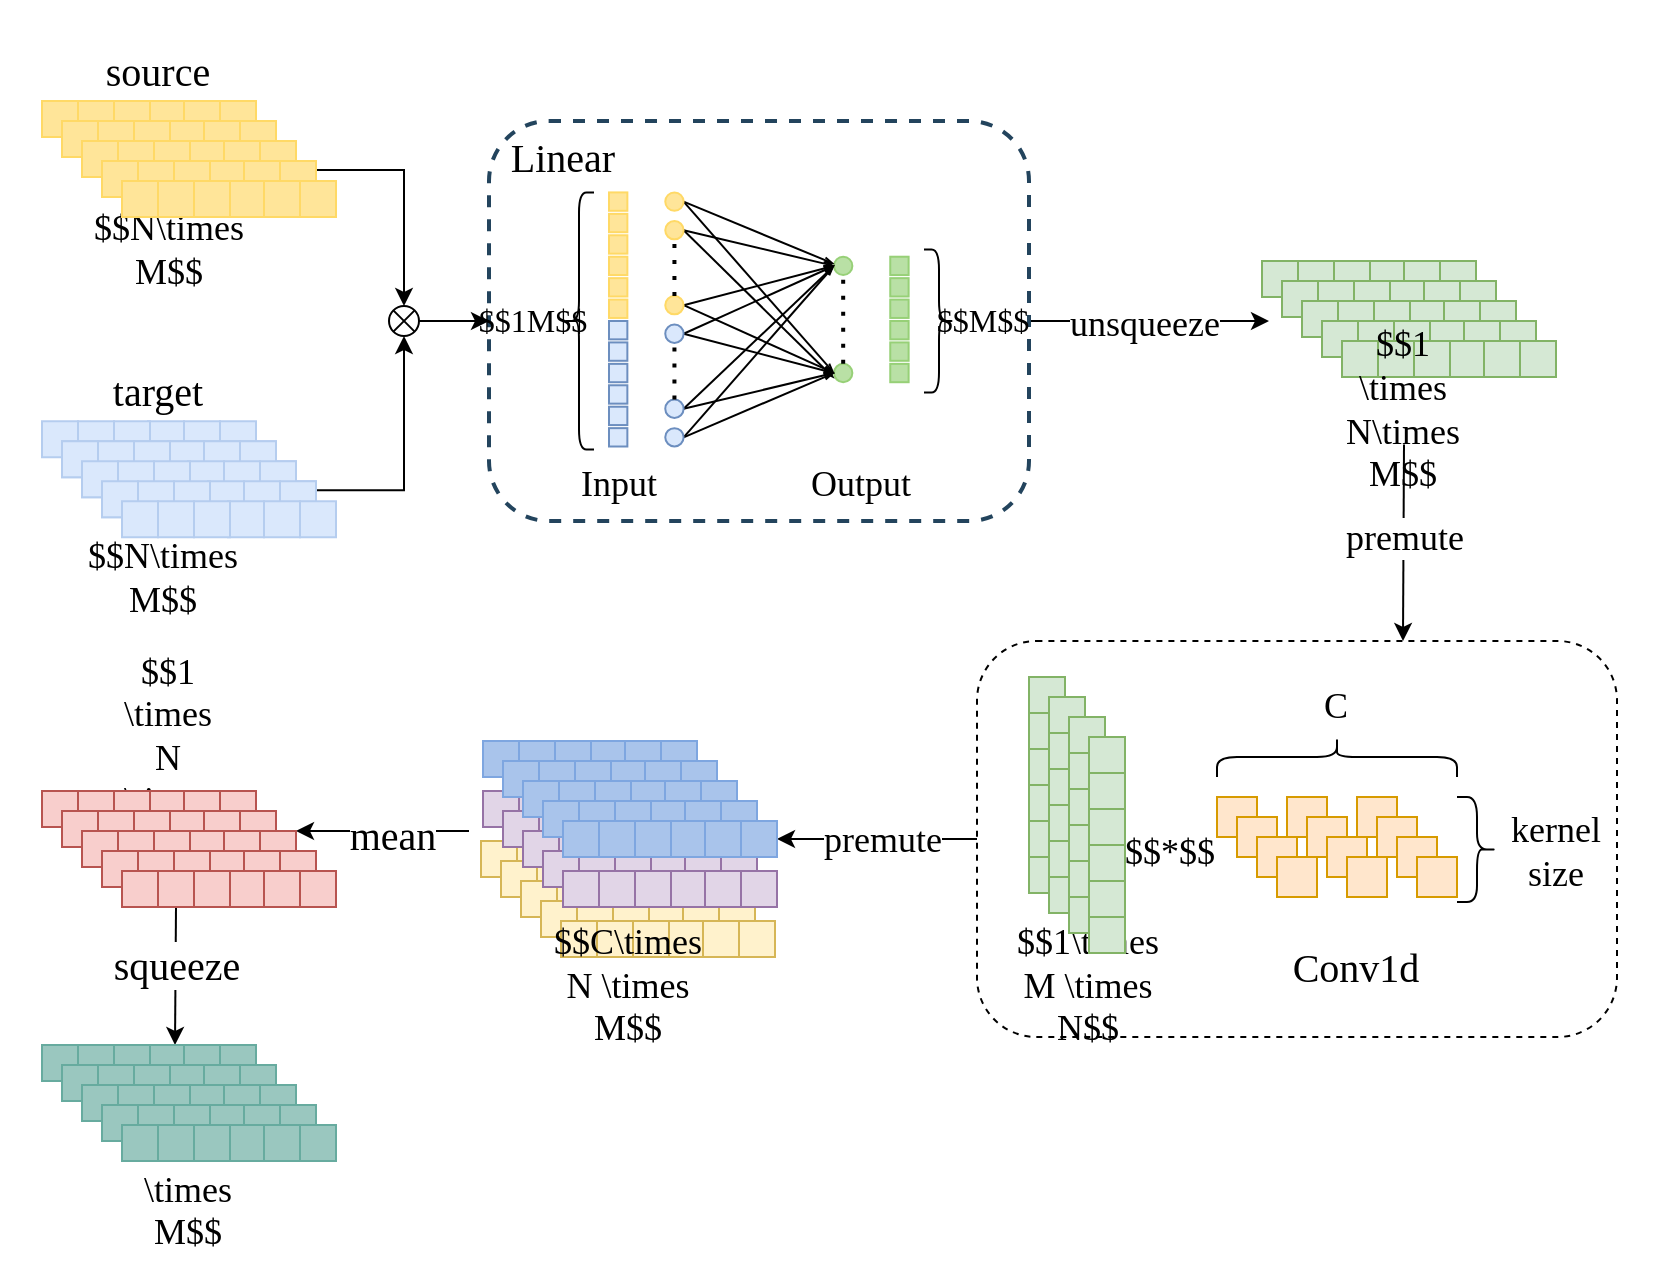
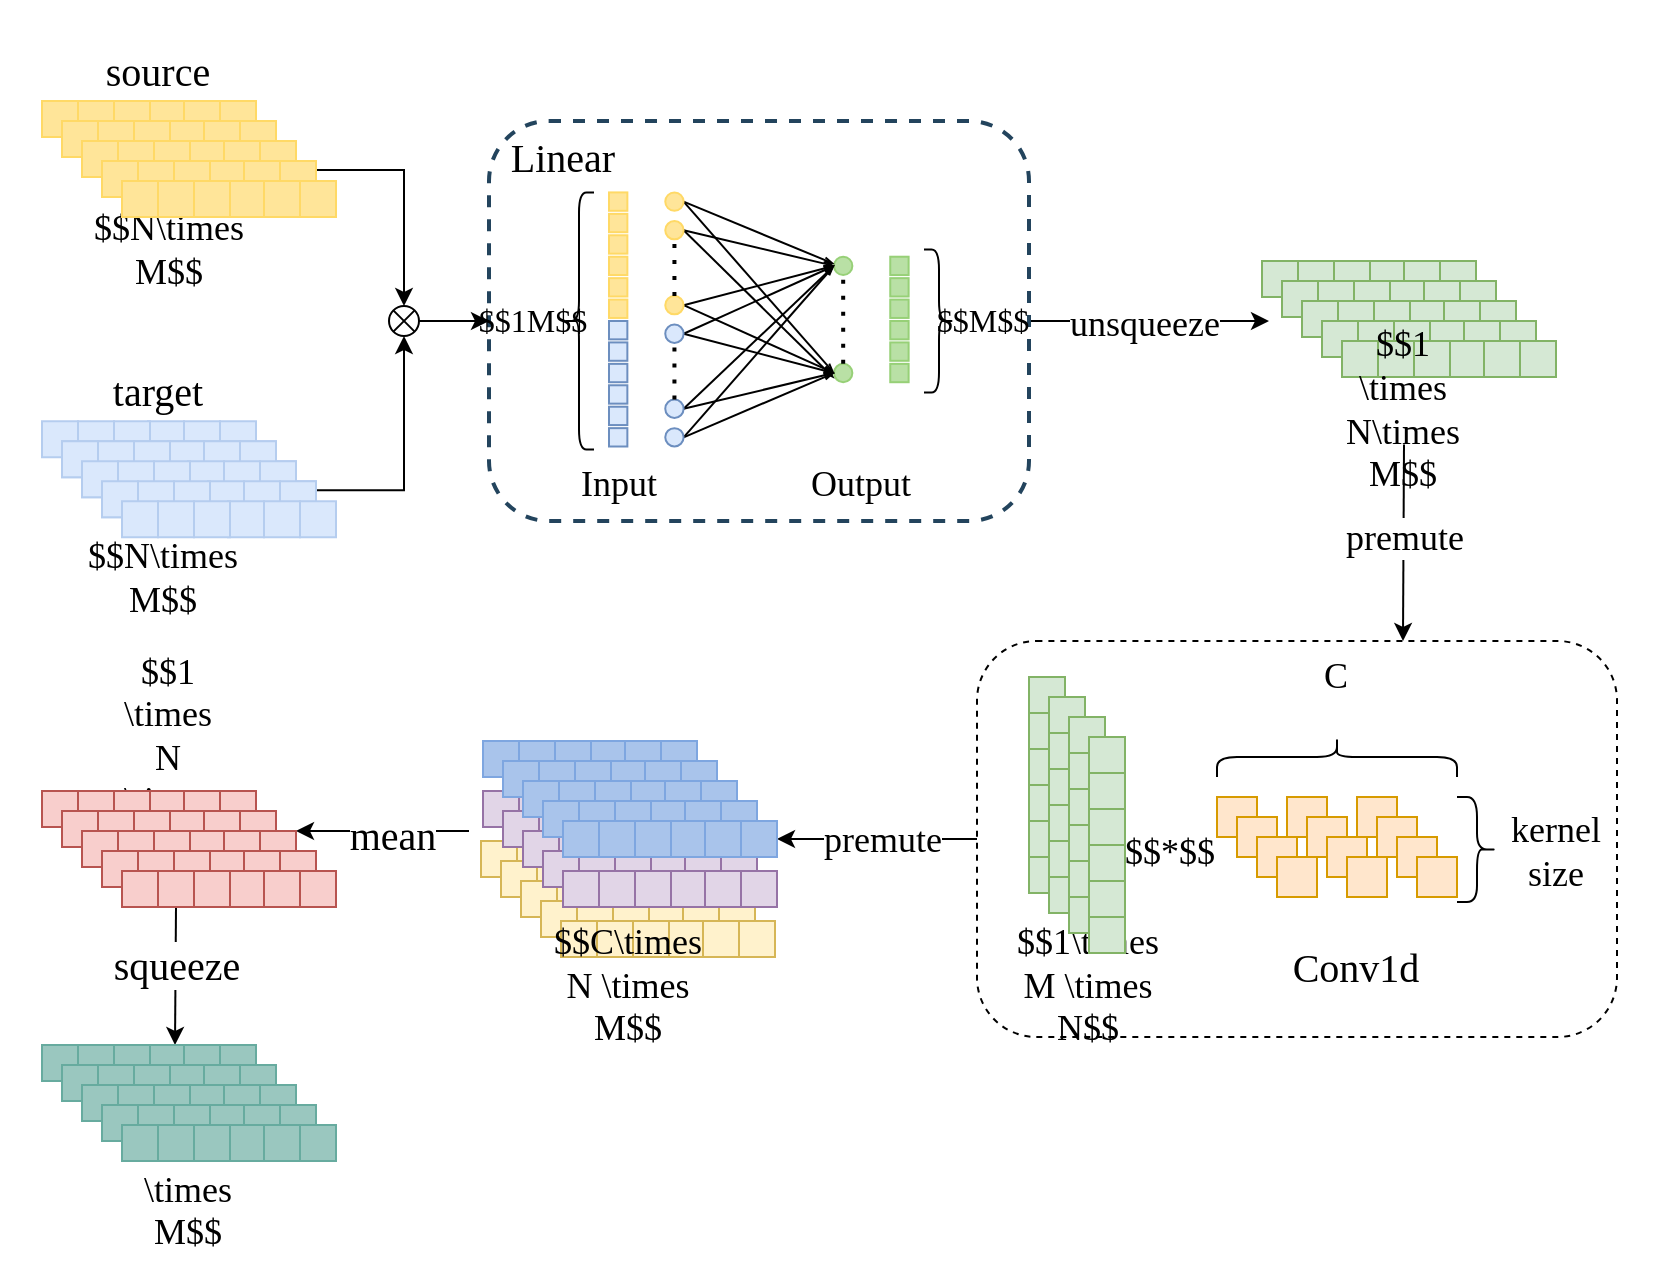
(1337, 707) -> (1337, 677)
